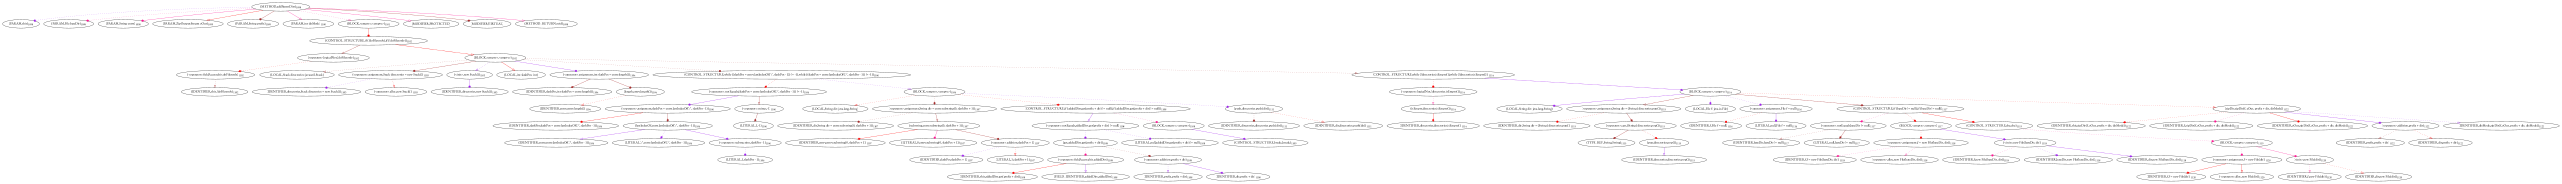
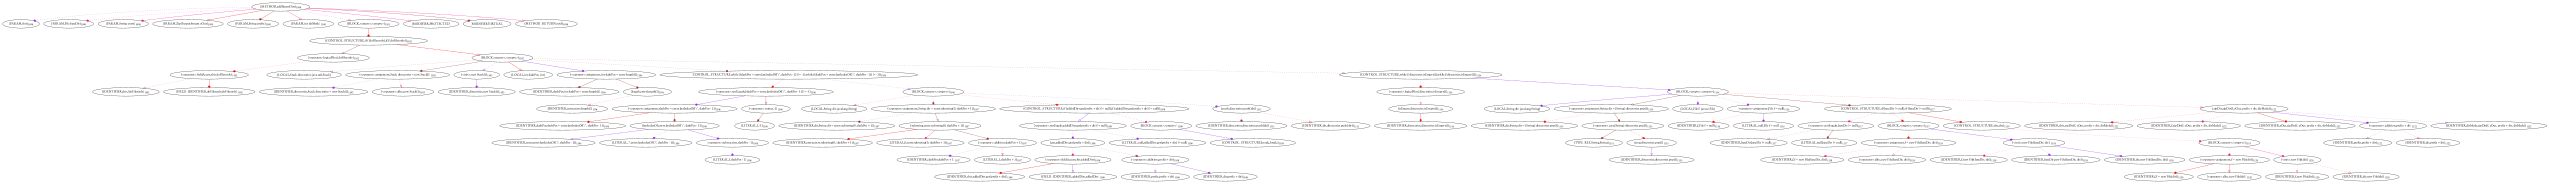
none -> (209, 92)
